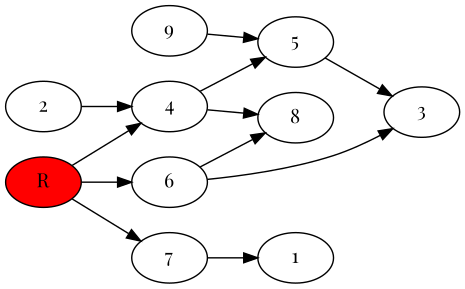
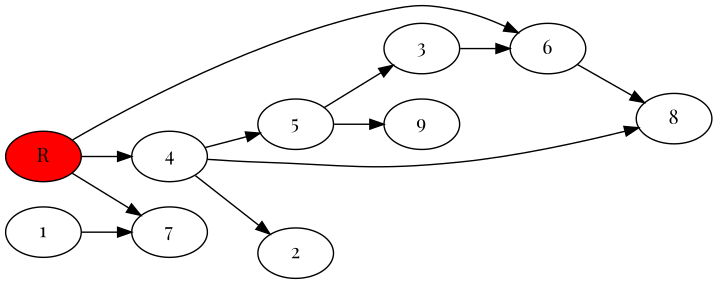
(226, 36) -> (352, 124)
(100, 107) -> (227, 200)
(296, 166) -> (478, 49)
(226, 258) -> (100, 232)
